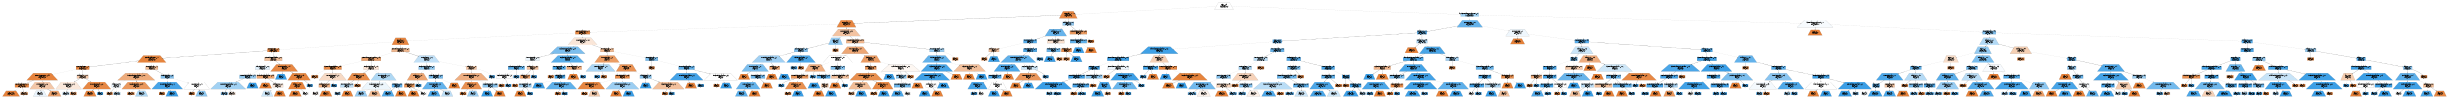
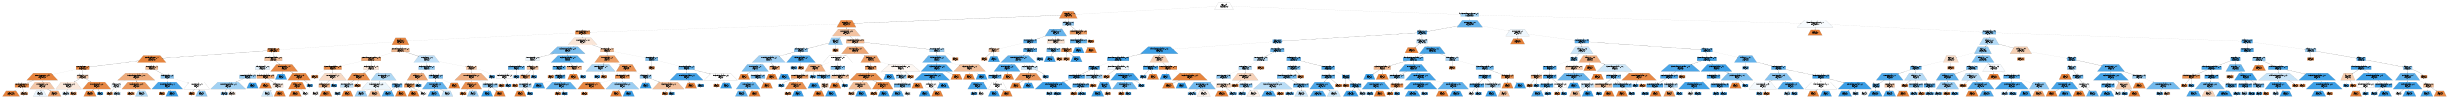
(1746, 68) -> (1746, 68)
(594, 94) -> none
